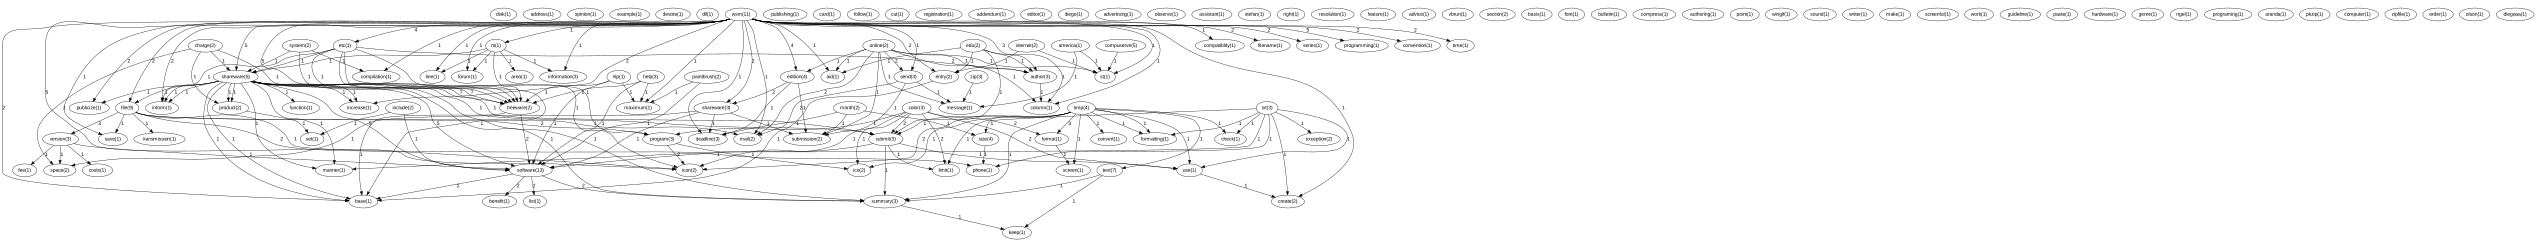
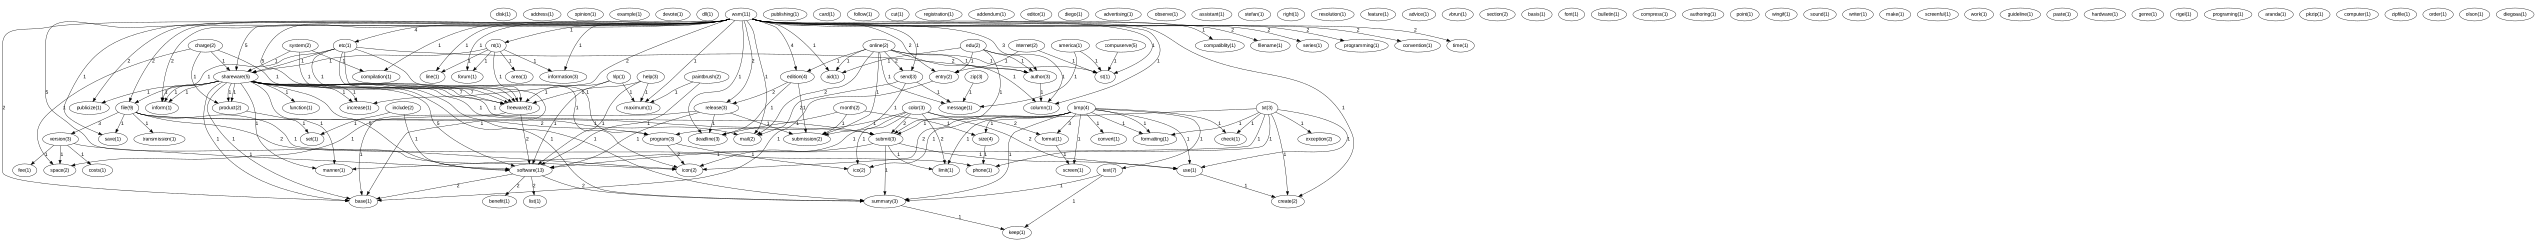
(1308, 30) -> (1308, 30)
(716, 108) -> (716, 108)
